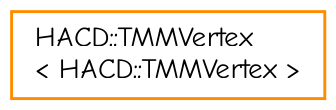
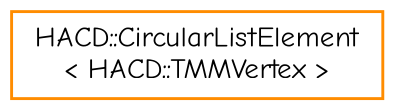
(168, 55) -> (197, 55)
